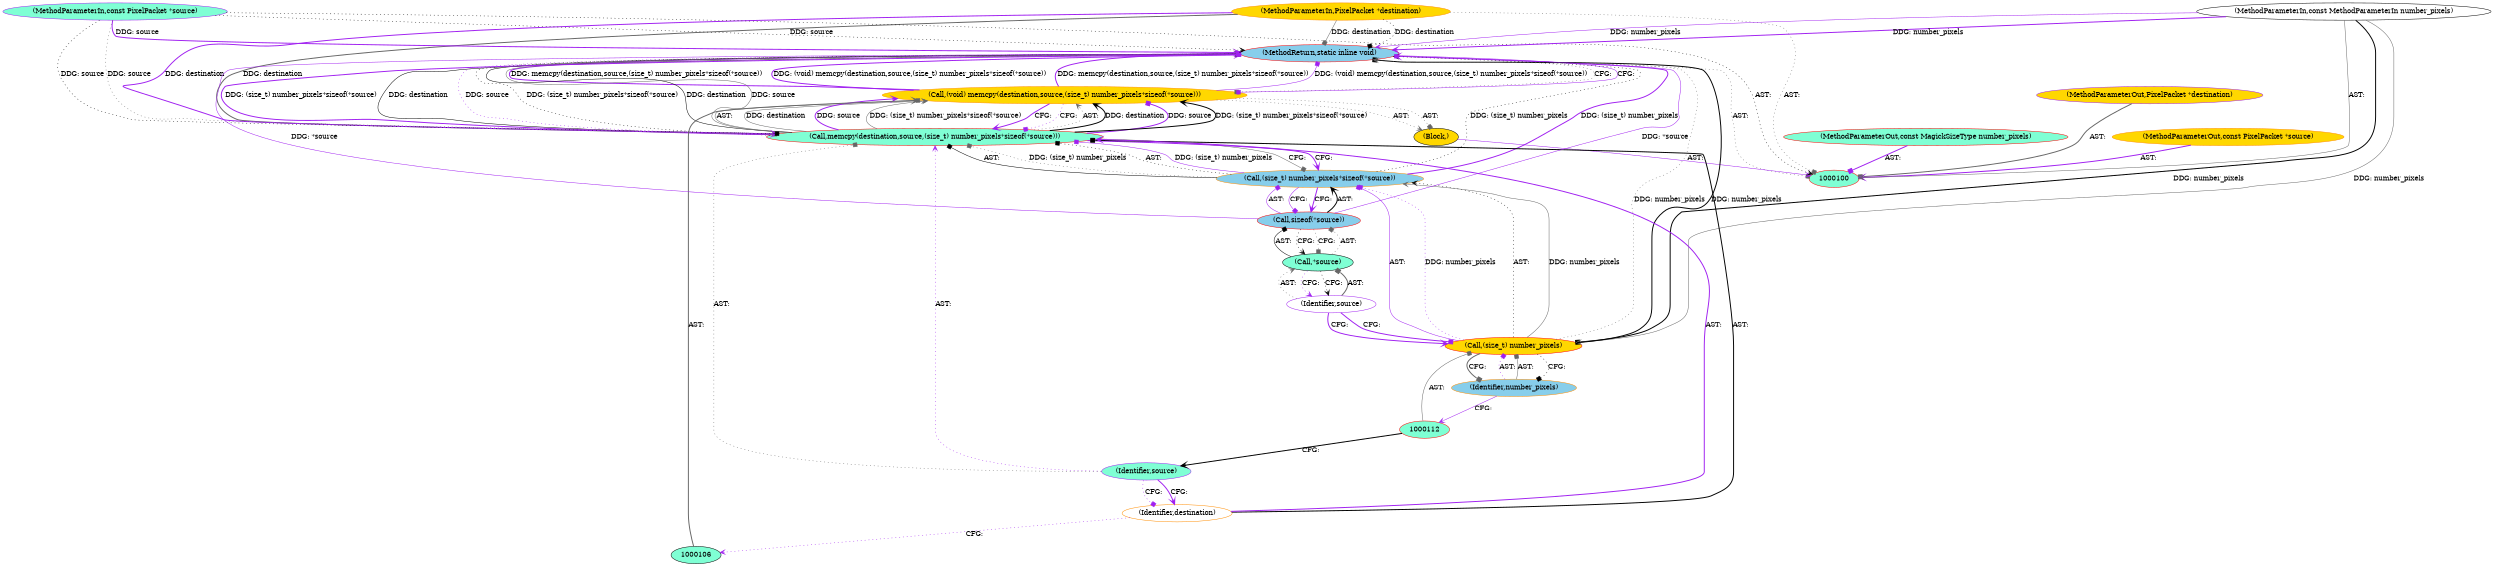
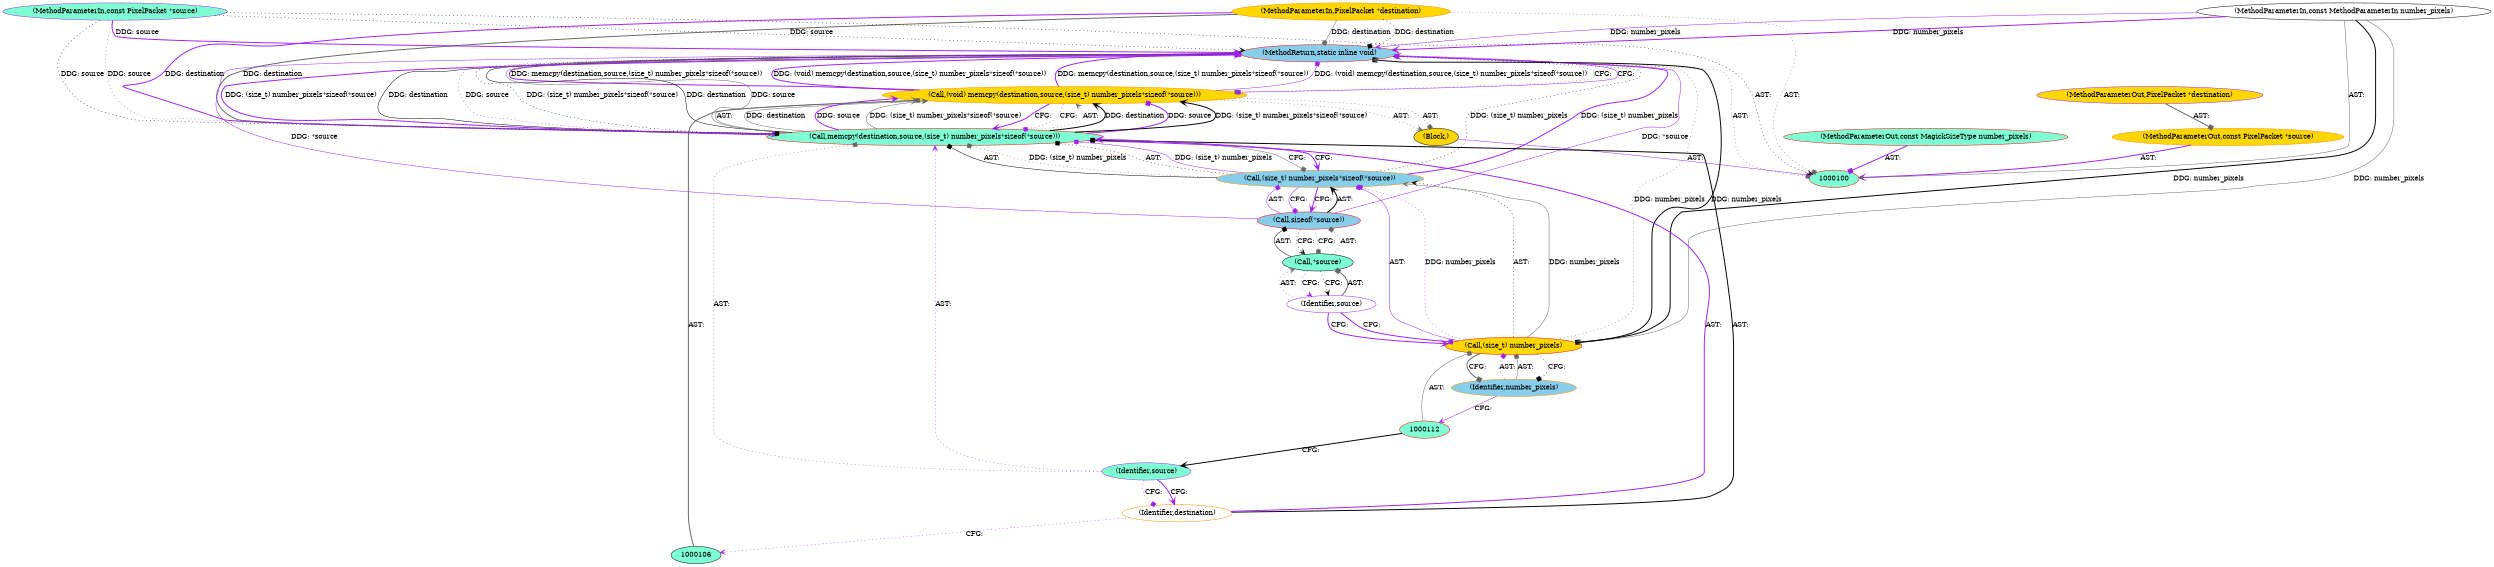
(2005, 162) -> (2187, 115)
